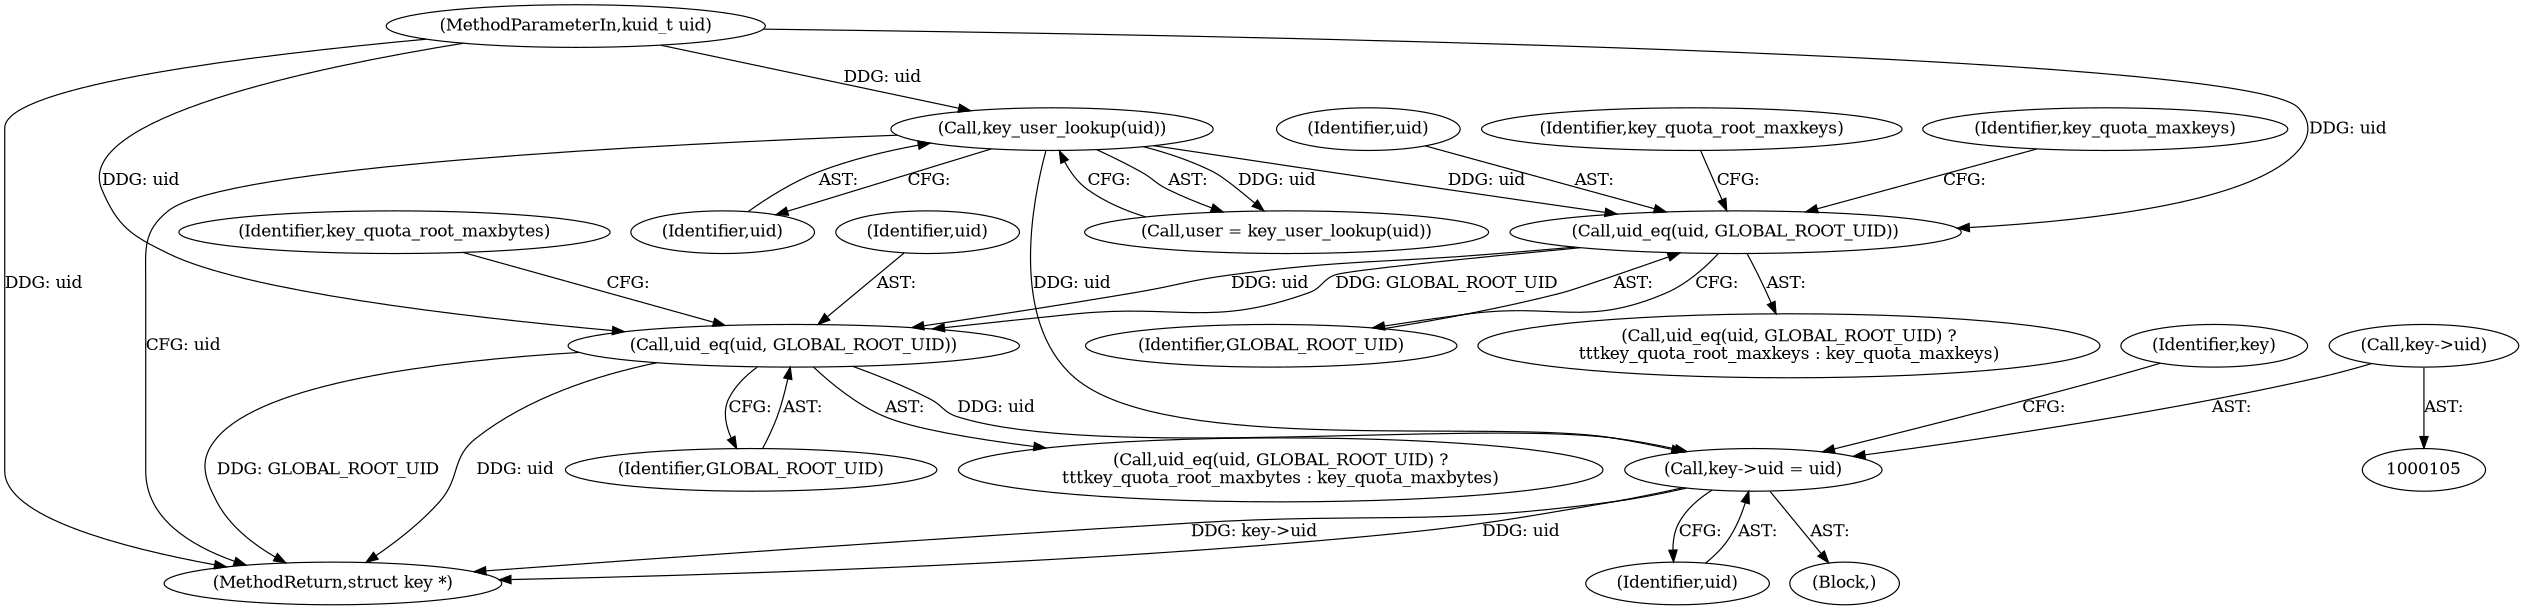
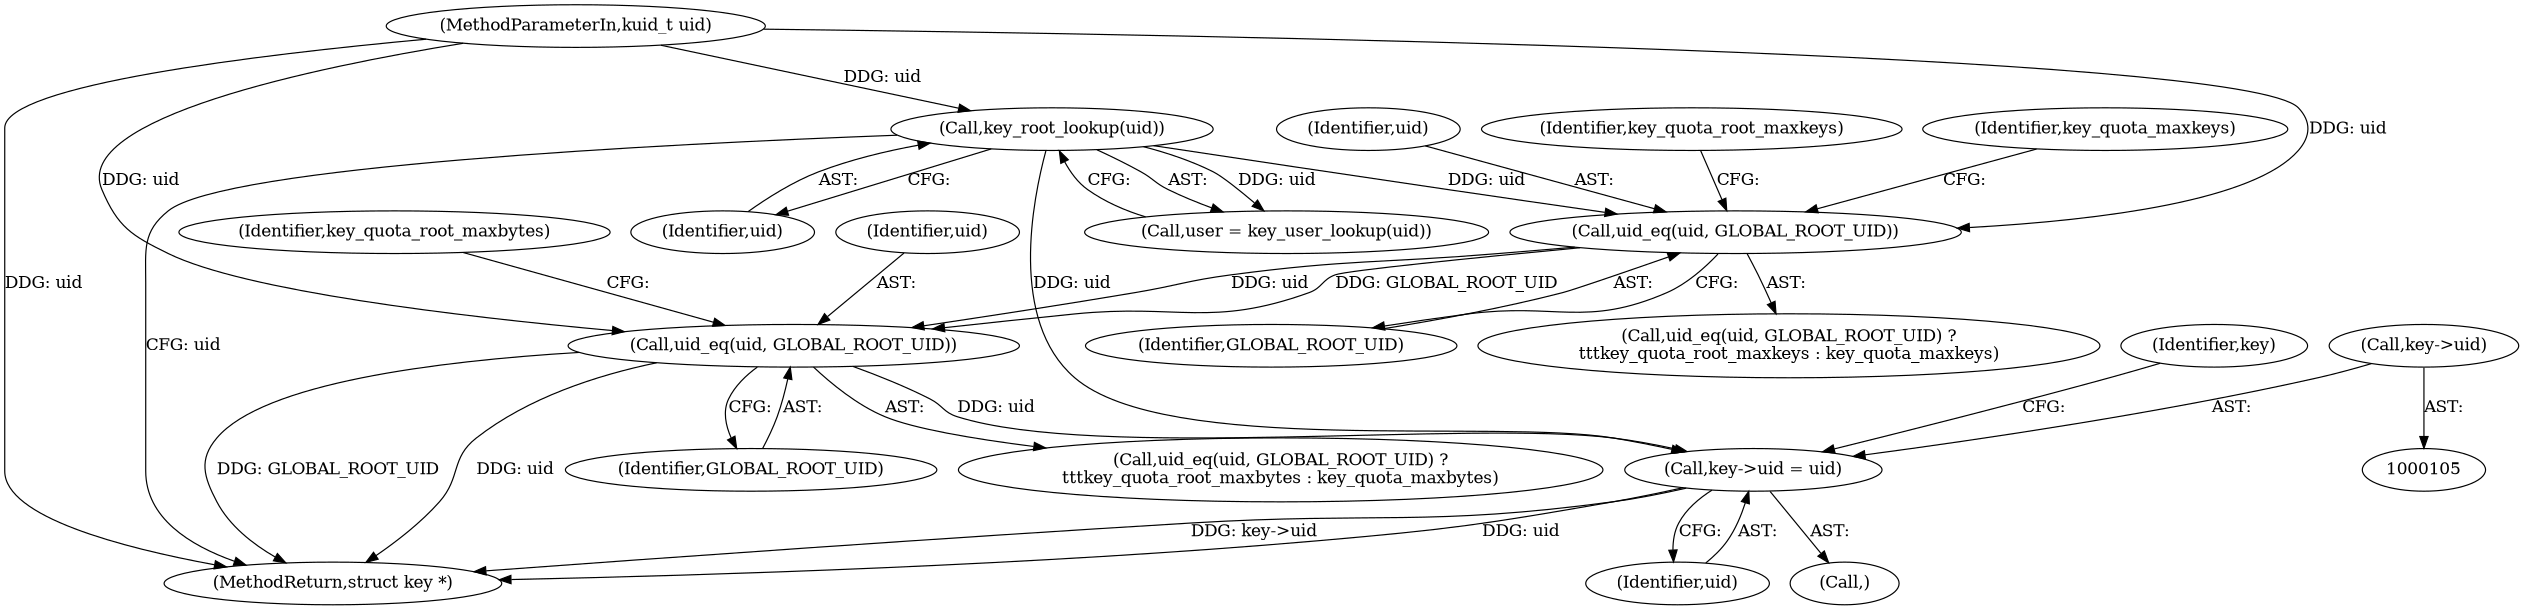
(1052, 129) -> (1052, 129)
(1845, 583) -> (1845, 583)
